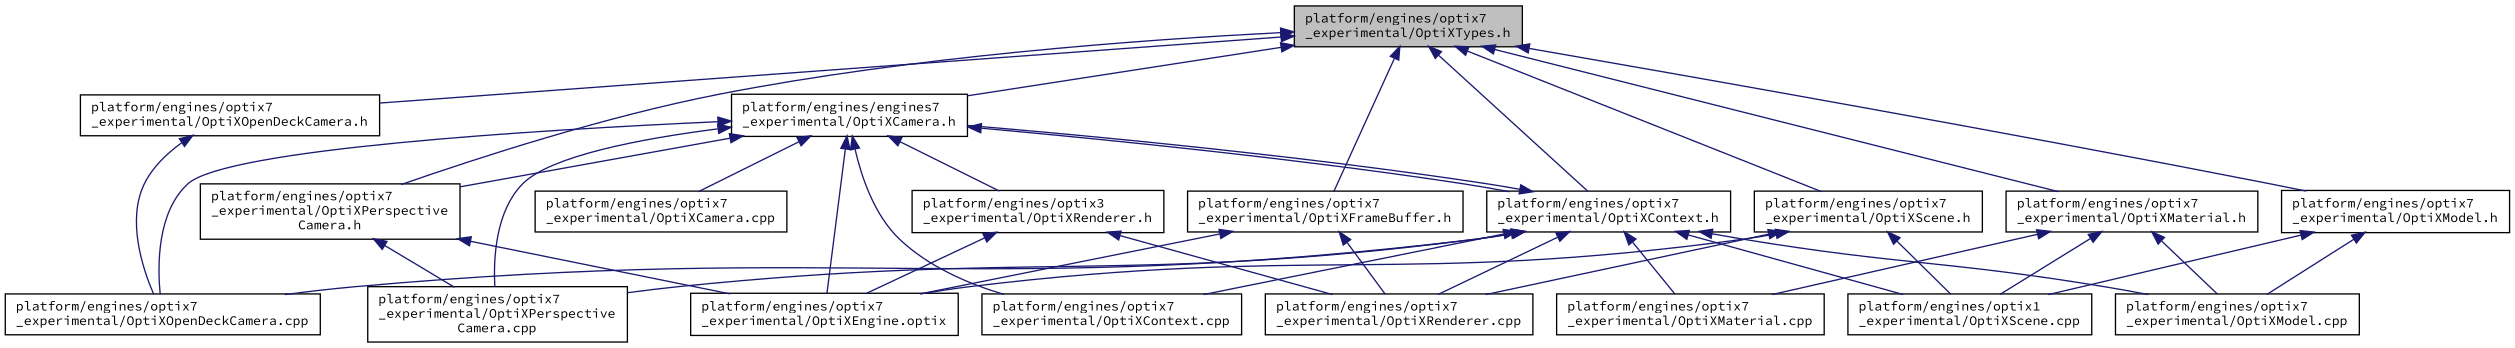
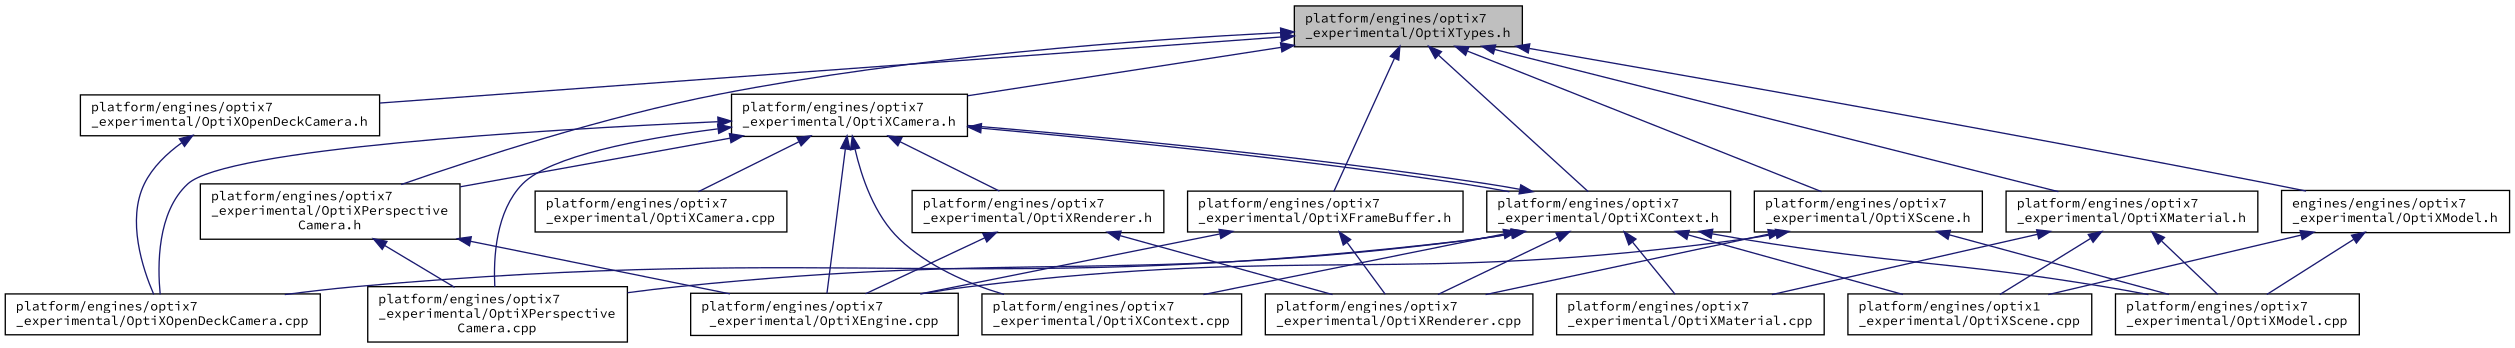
(849, 115) -> (849, 115)
(1038, 212) -> (1038, 212)
(2396, 212) -> (2396, 212)
(1928, 272) -> (2065, 266)
(824, 314) -> (824, 314)
